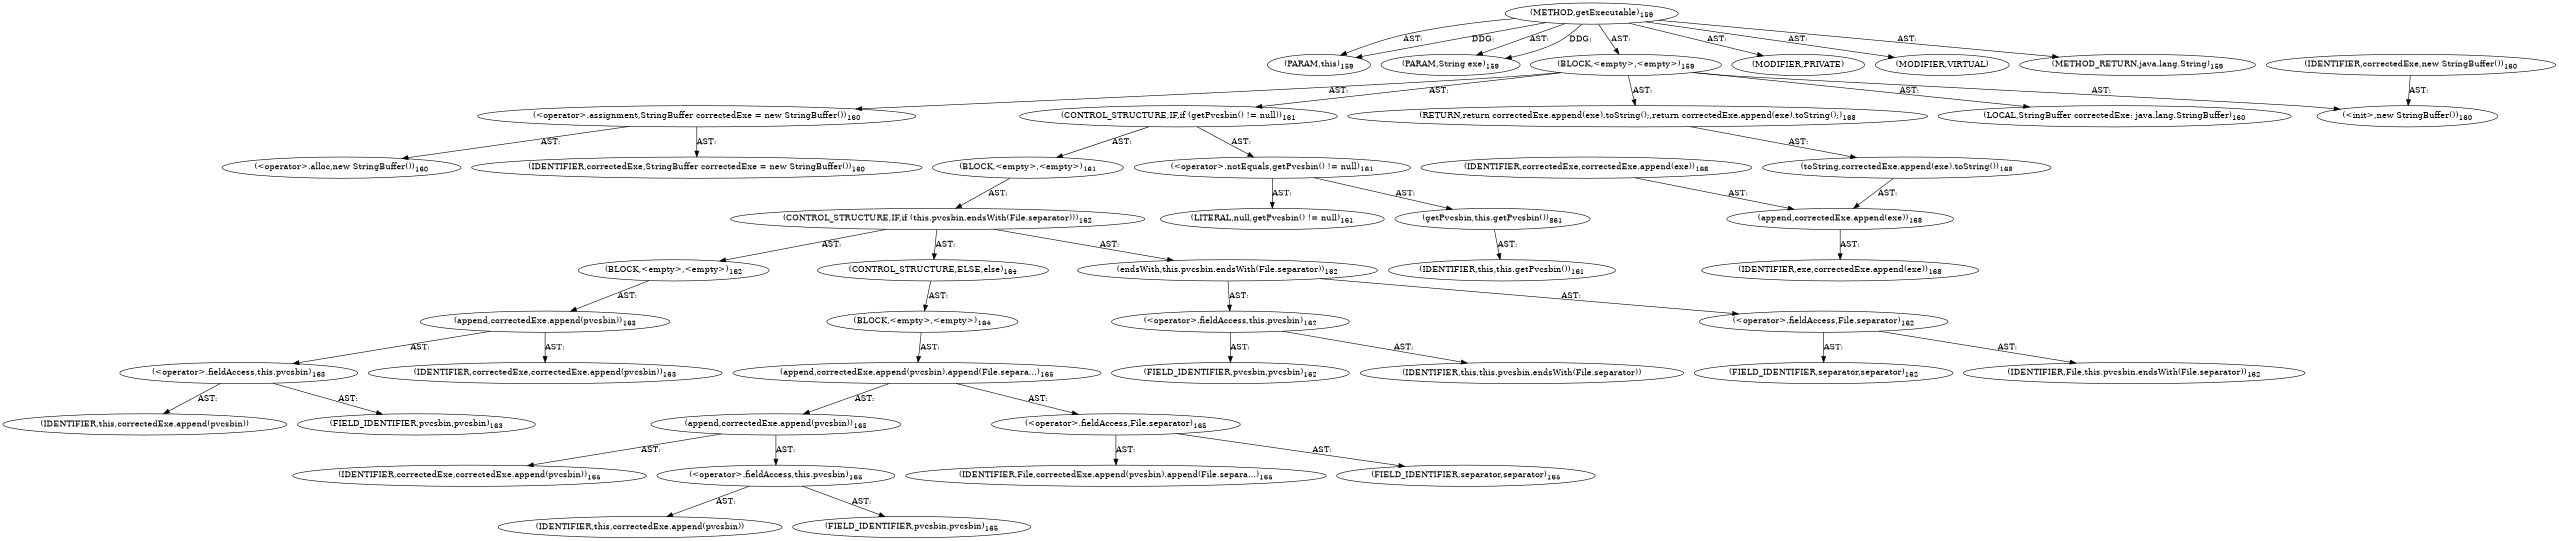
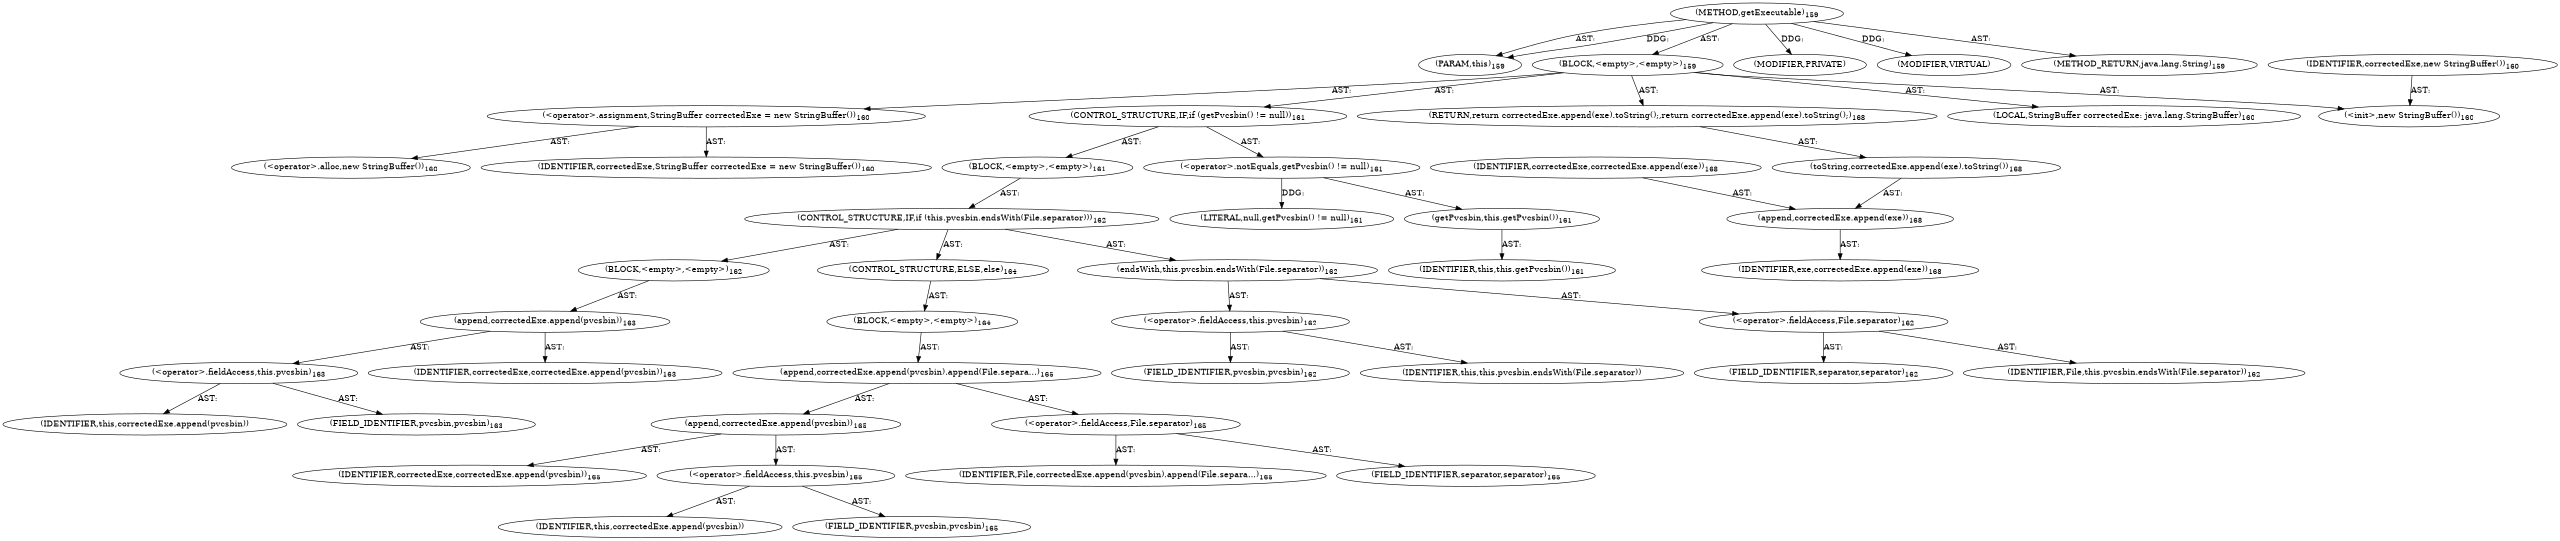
(1719, 39) -> (1794, 39)
(1799, 39) -> (1875, 39)
(1451, 65) -> none
(1284, 193) -> (1294, 193)
(1556, 218) -> (1565, 218)
